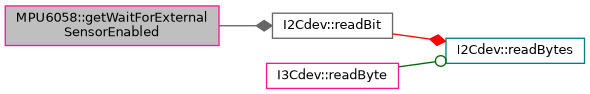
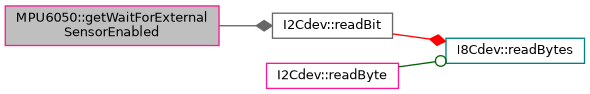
(112, 26) -> (112, 26)
(515, 51) -> (515, 51)
(332, 76) -> (332, 76)
